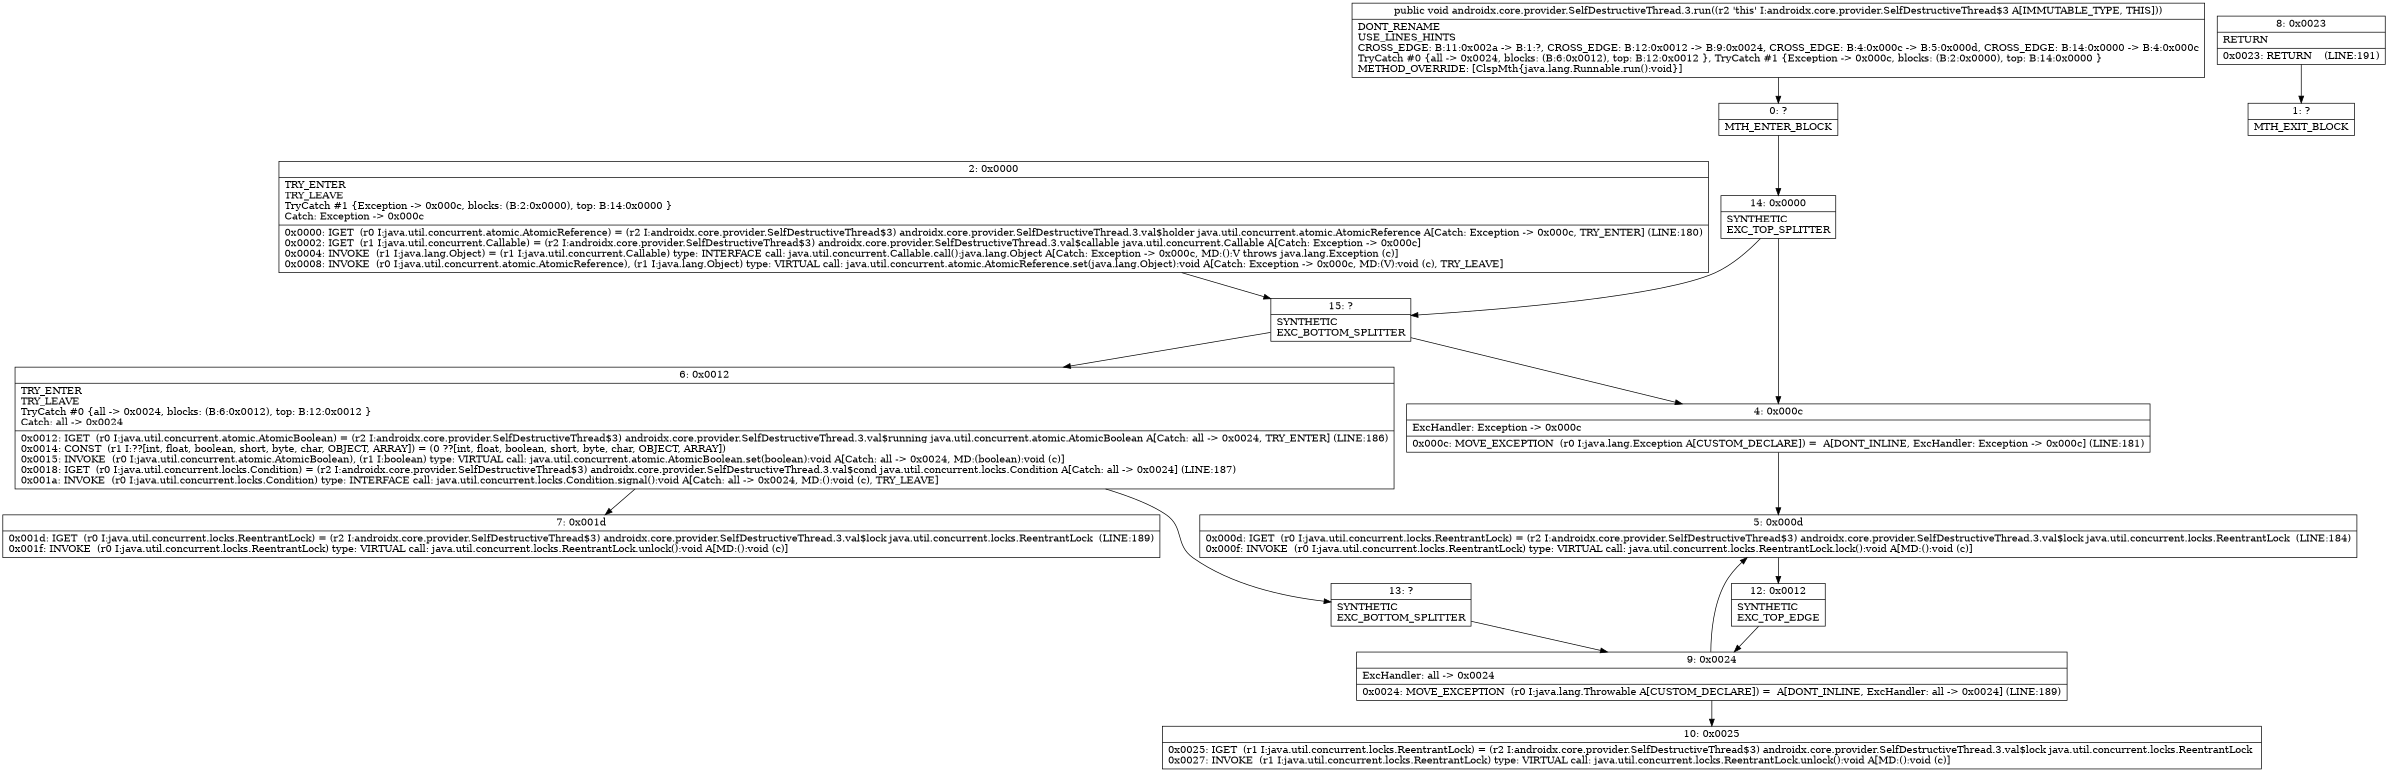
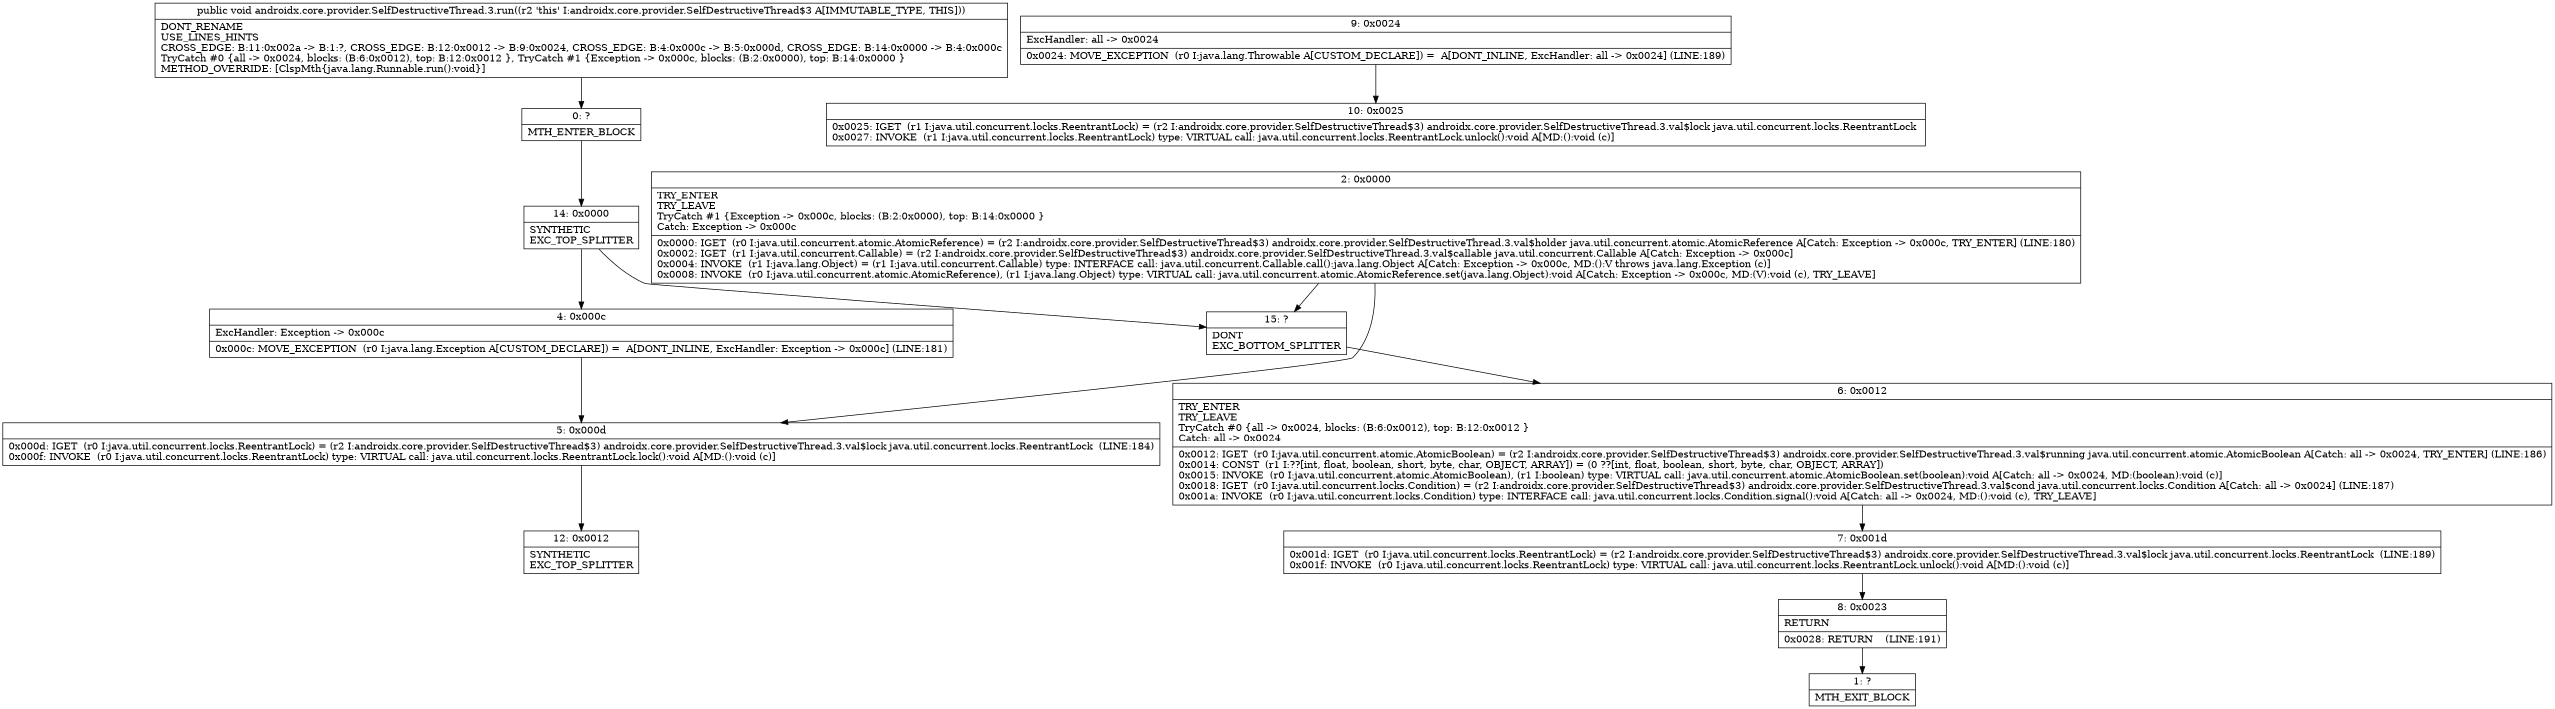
(2301, 56) -> (1862, 639)
(1307, 322) -> (1227, 336)
(1543, 370) -> none
none -> (1862, 583)
(1717, 604) -> (1110, 388)
(1401, 605) -> none
(1778, 618) -> (581, 565)
(1749, 637) -> none
